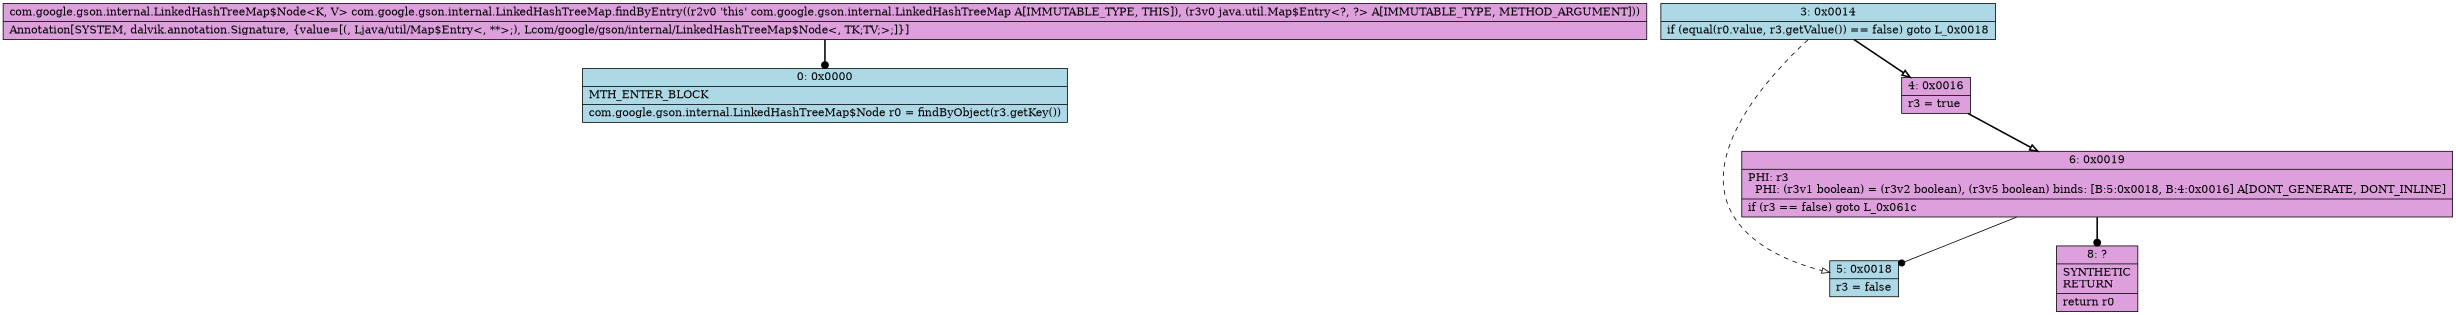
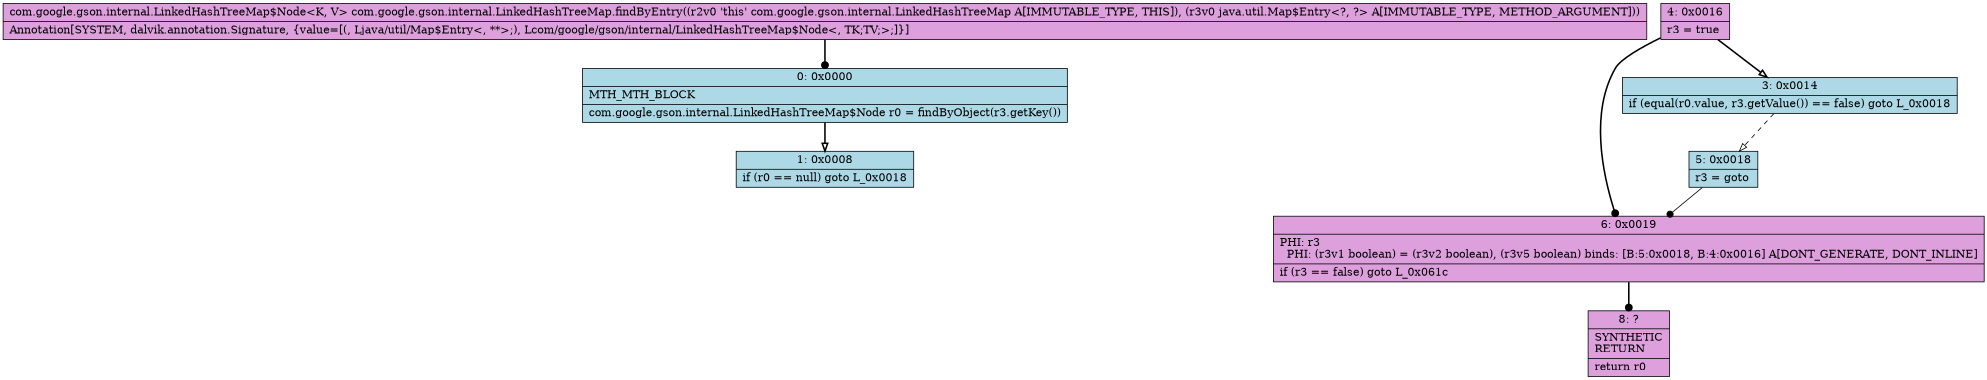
(1879, 56) -> (1739, 56)
(649, 95) -> (642, 95)
(1999, 130) -> (1602, 111)
none -> (825, 169)
(1961, 239) -> (1688, 200)
(1864, 287) -> (1722, 178)
